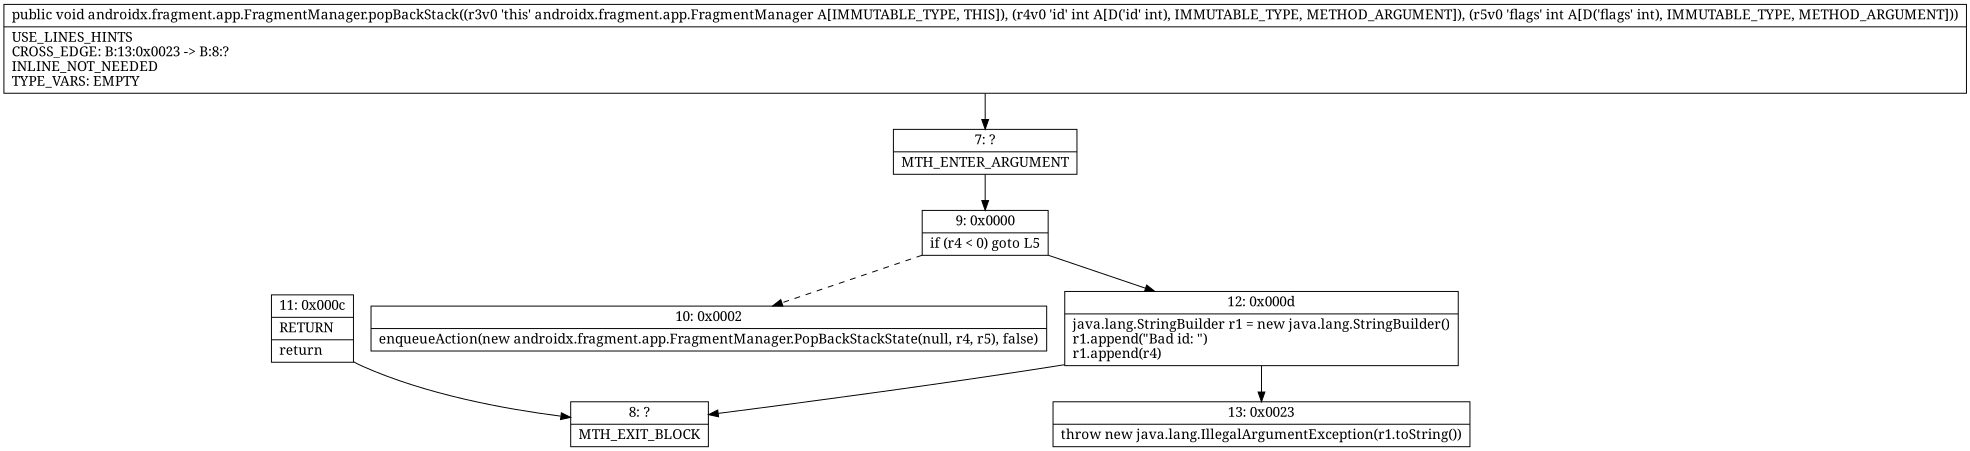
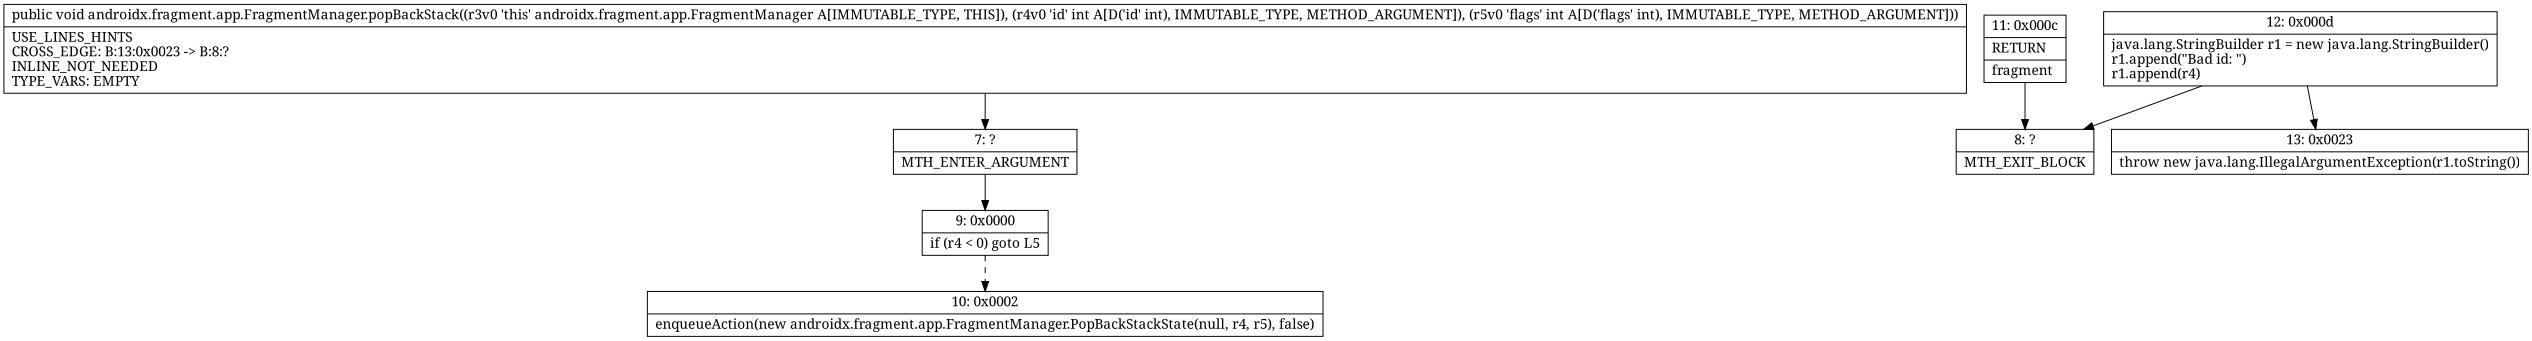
(1097, 272) -> none
(301, 351) -> (2023, 71)
